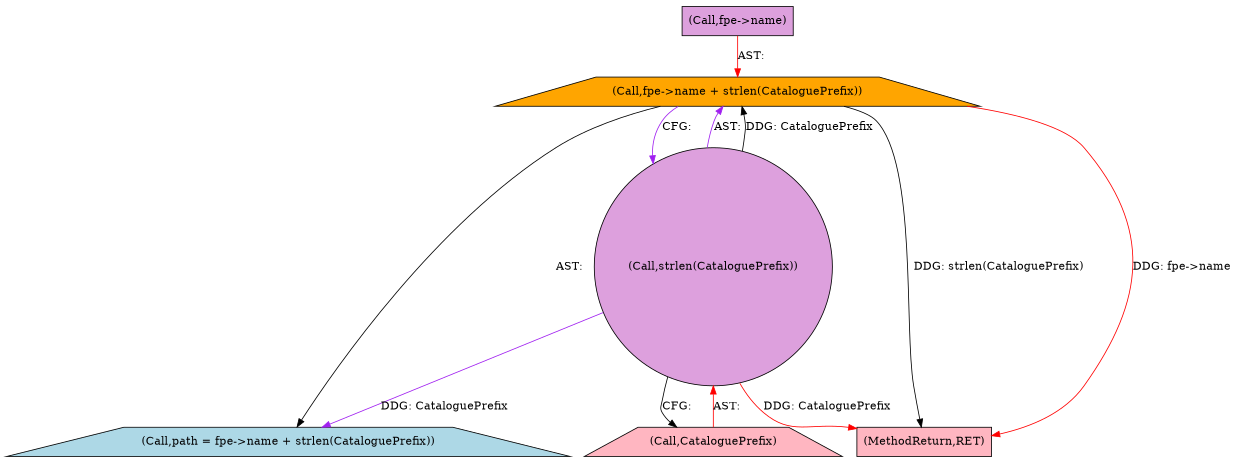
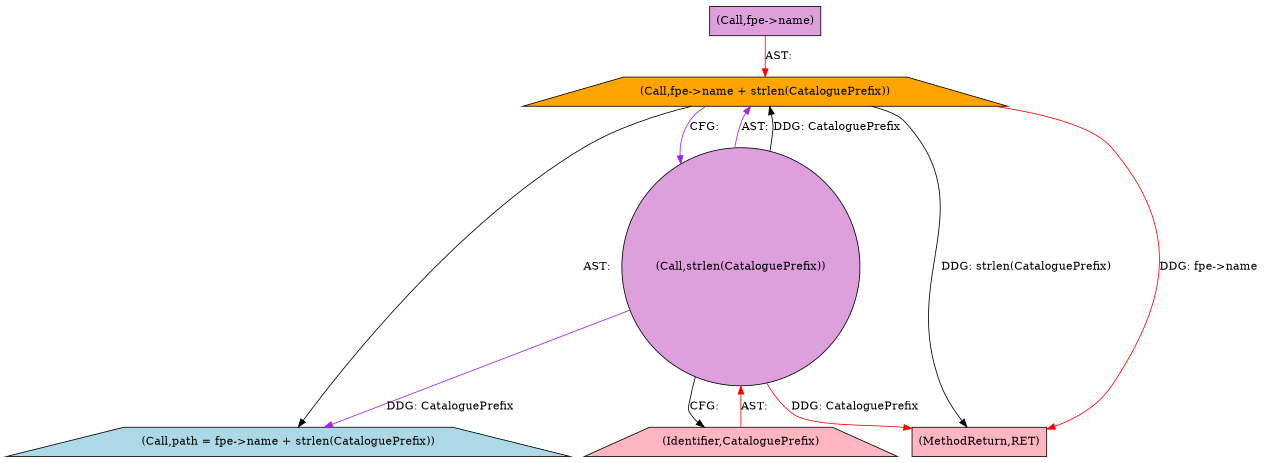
(713, 442) -> (741, 442)
